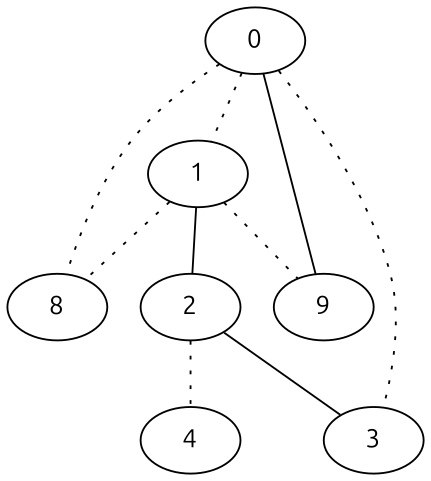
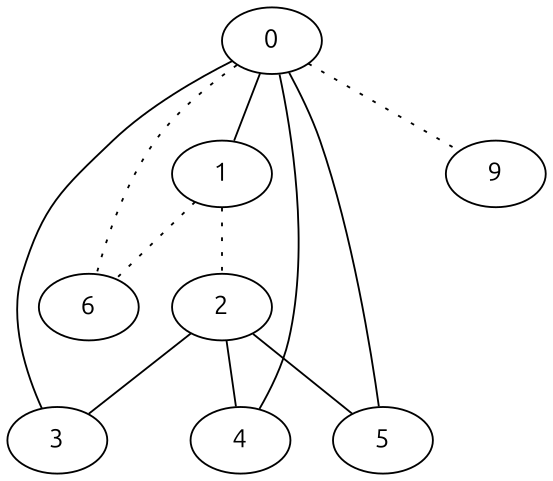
(227, 107) -> (247, 107)
(290, 174) -> (384, 107)
(374, 228) -> (58, 198)
(194, 241) -> (222, 241)
(261, 241) -> none
none -> (298, 244)
(57, 307) -> (89, 307)
(191, 374) -> (231, 373)
none -> (383, 440)
